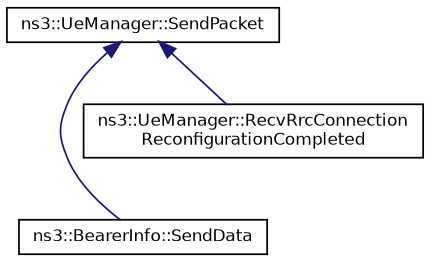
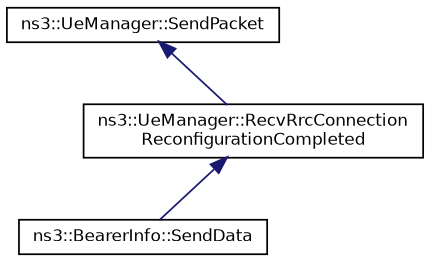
(61, 140) -> (187, 195)
